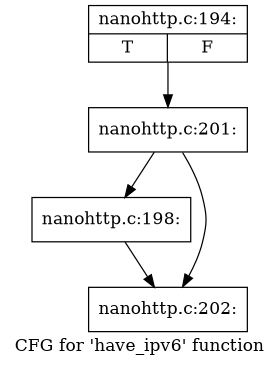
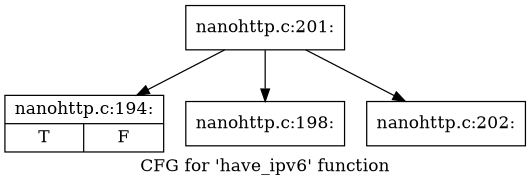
(168, 79) -> (186, 70)
(136, 259) -> none
